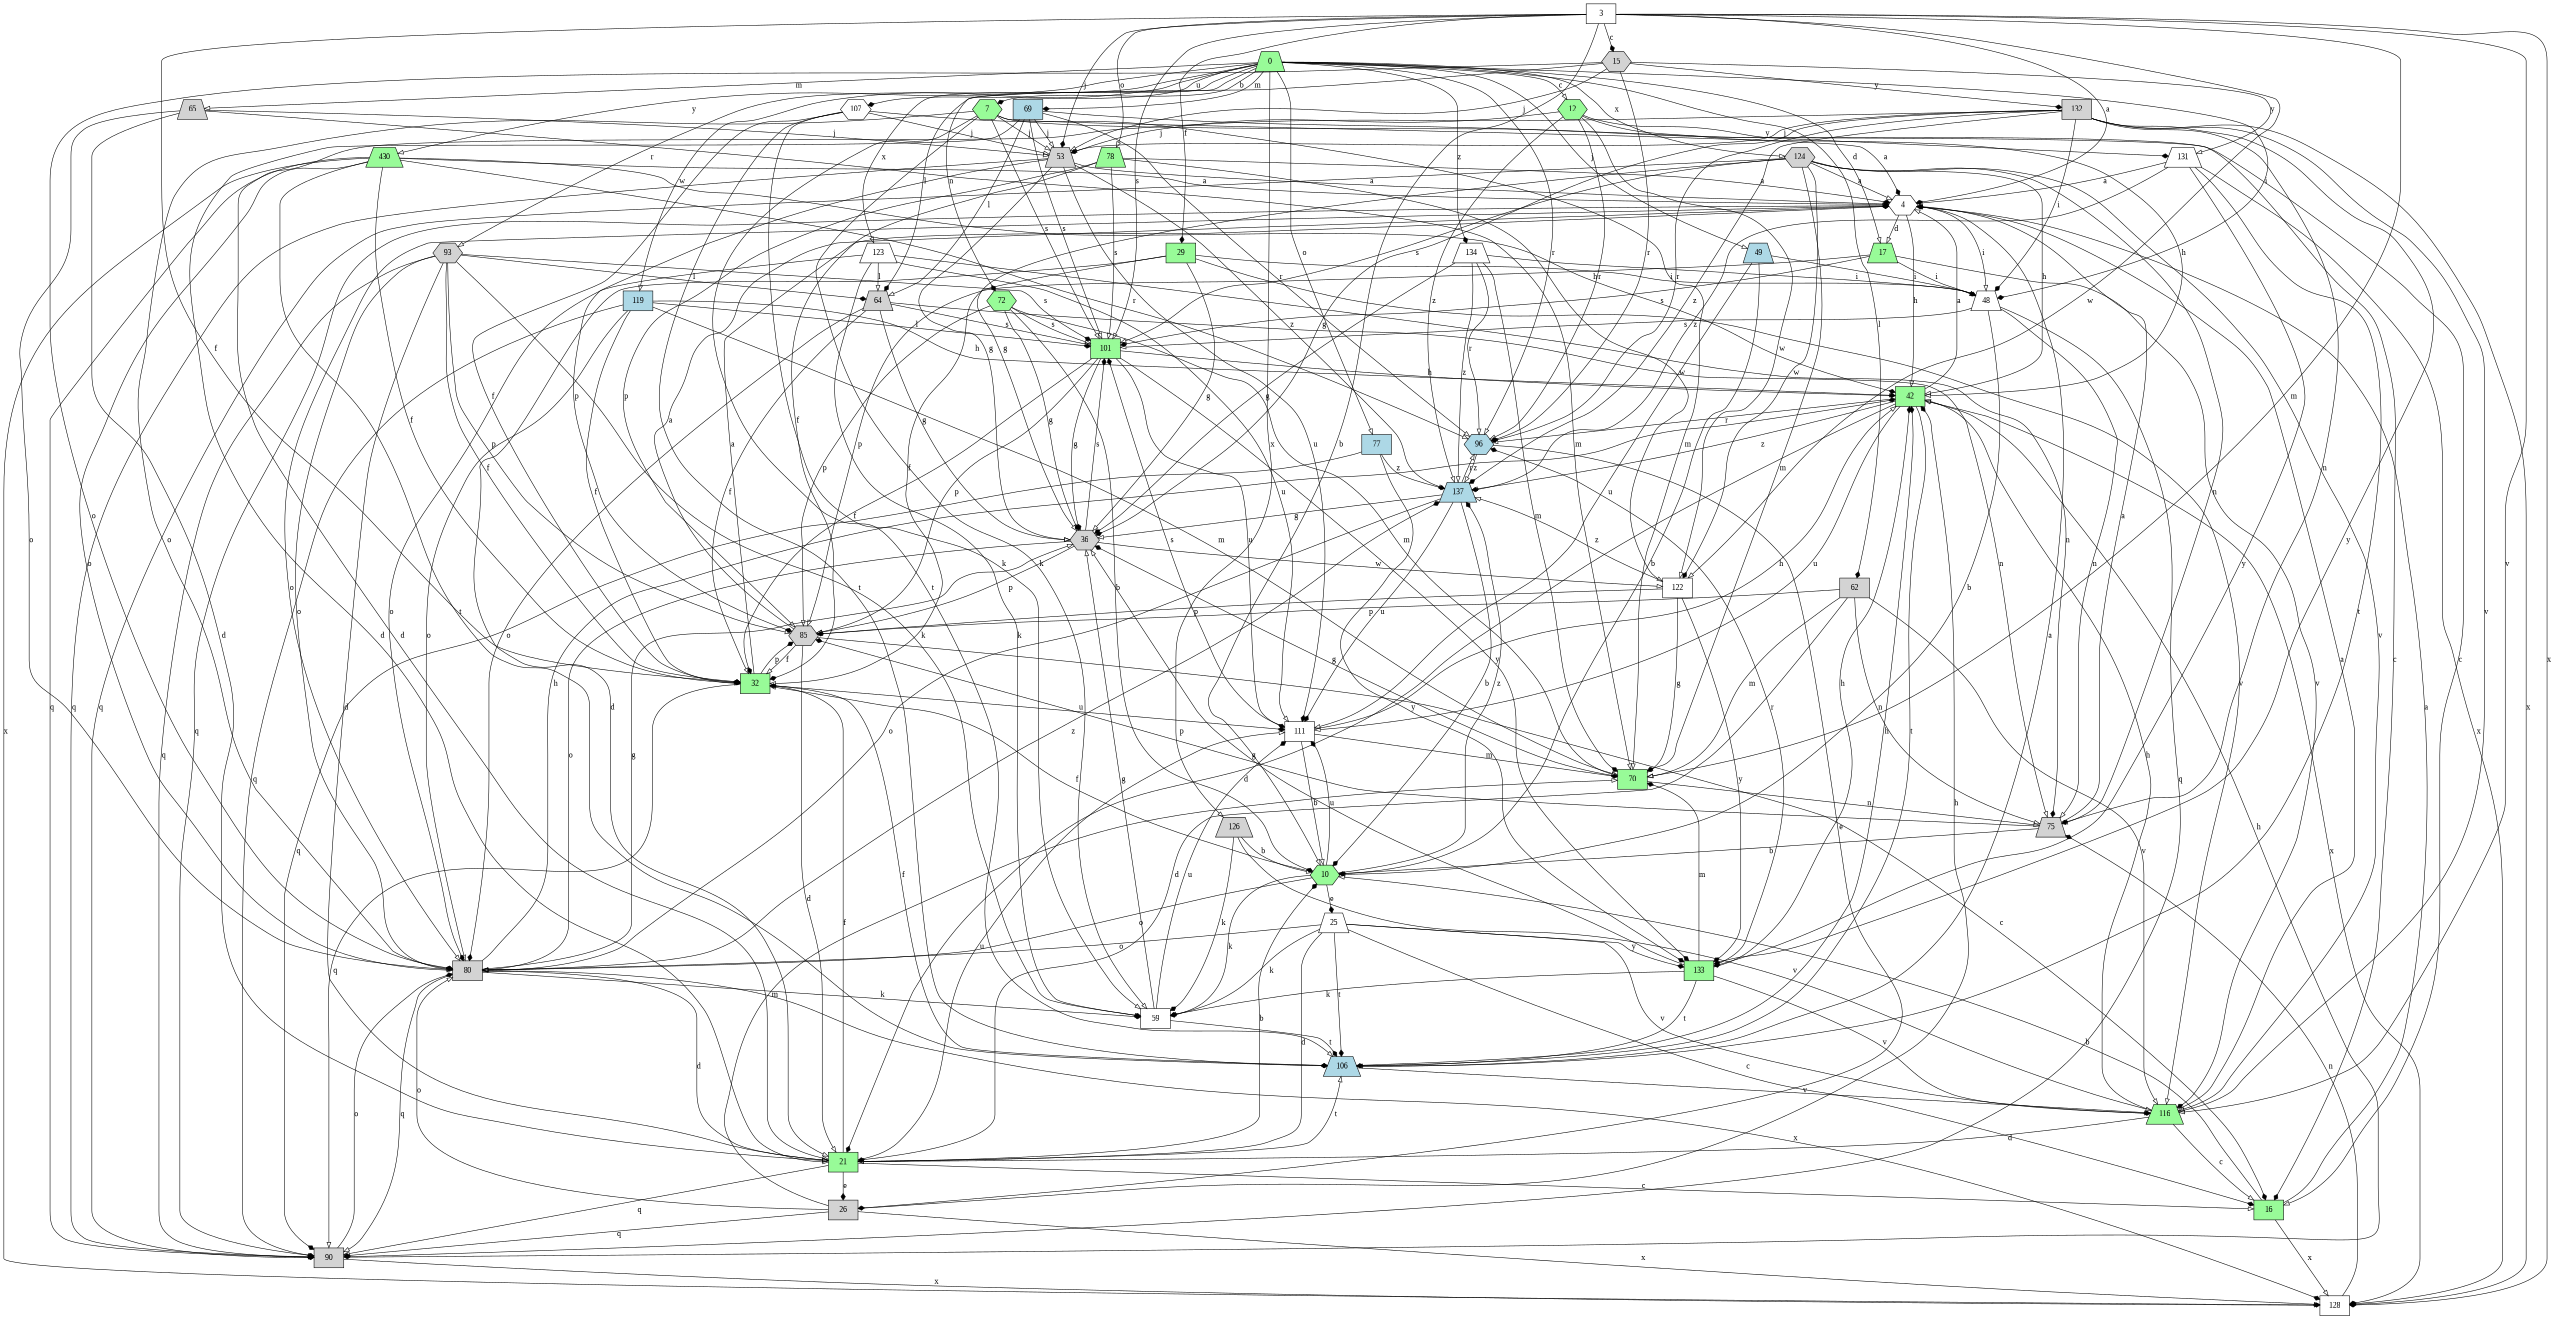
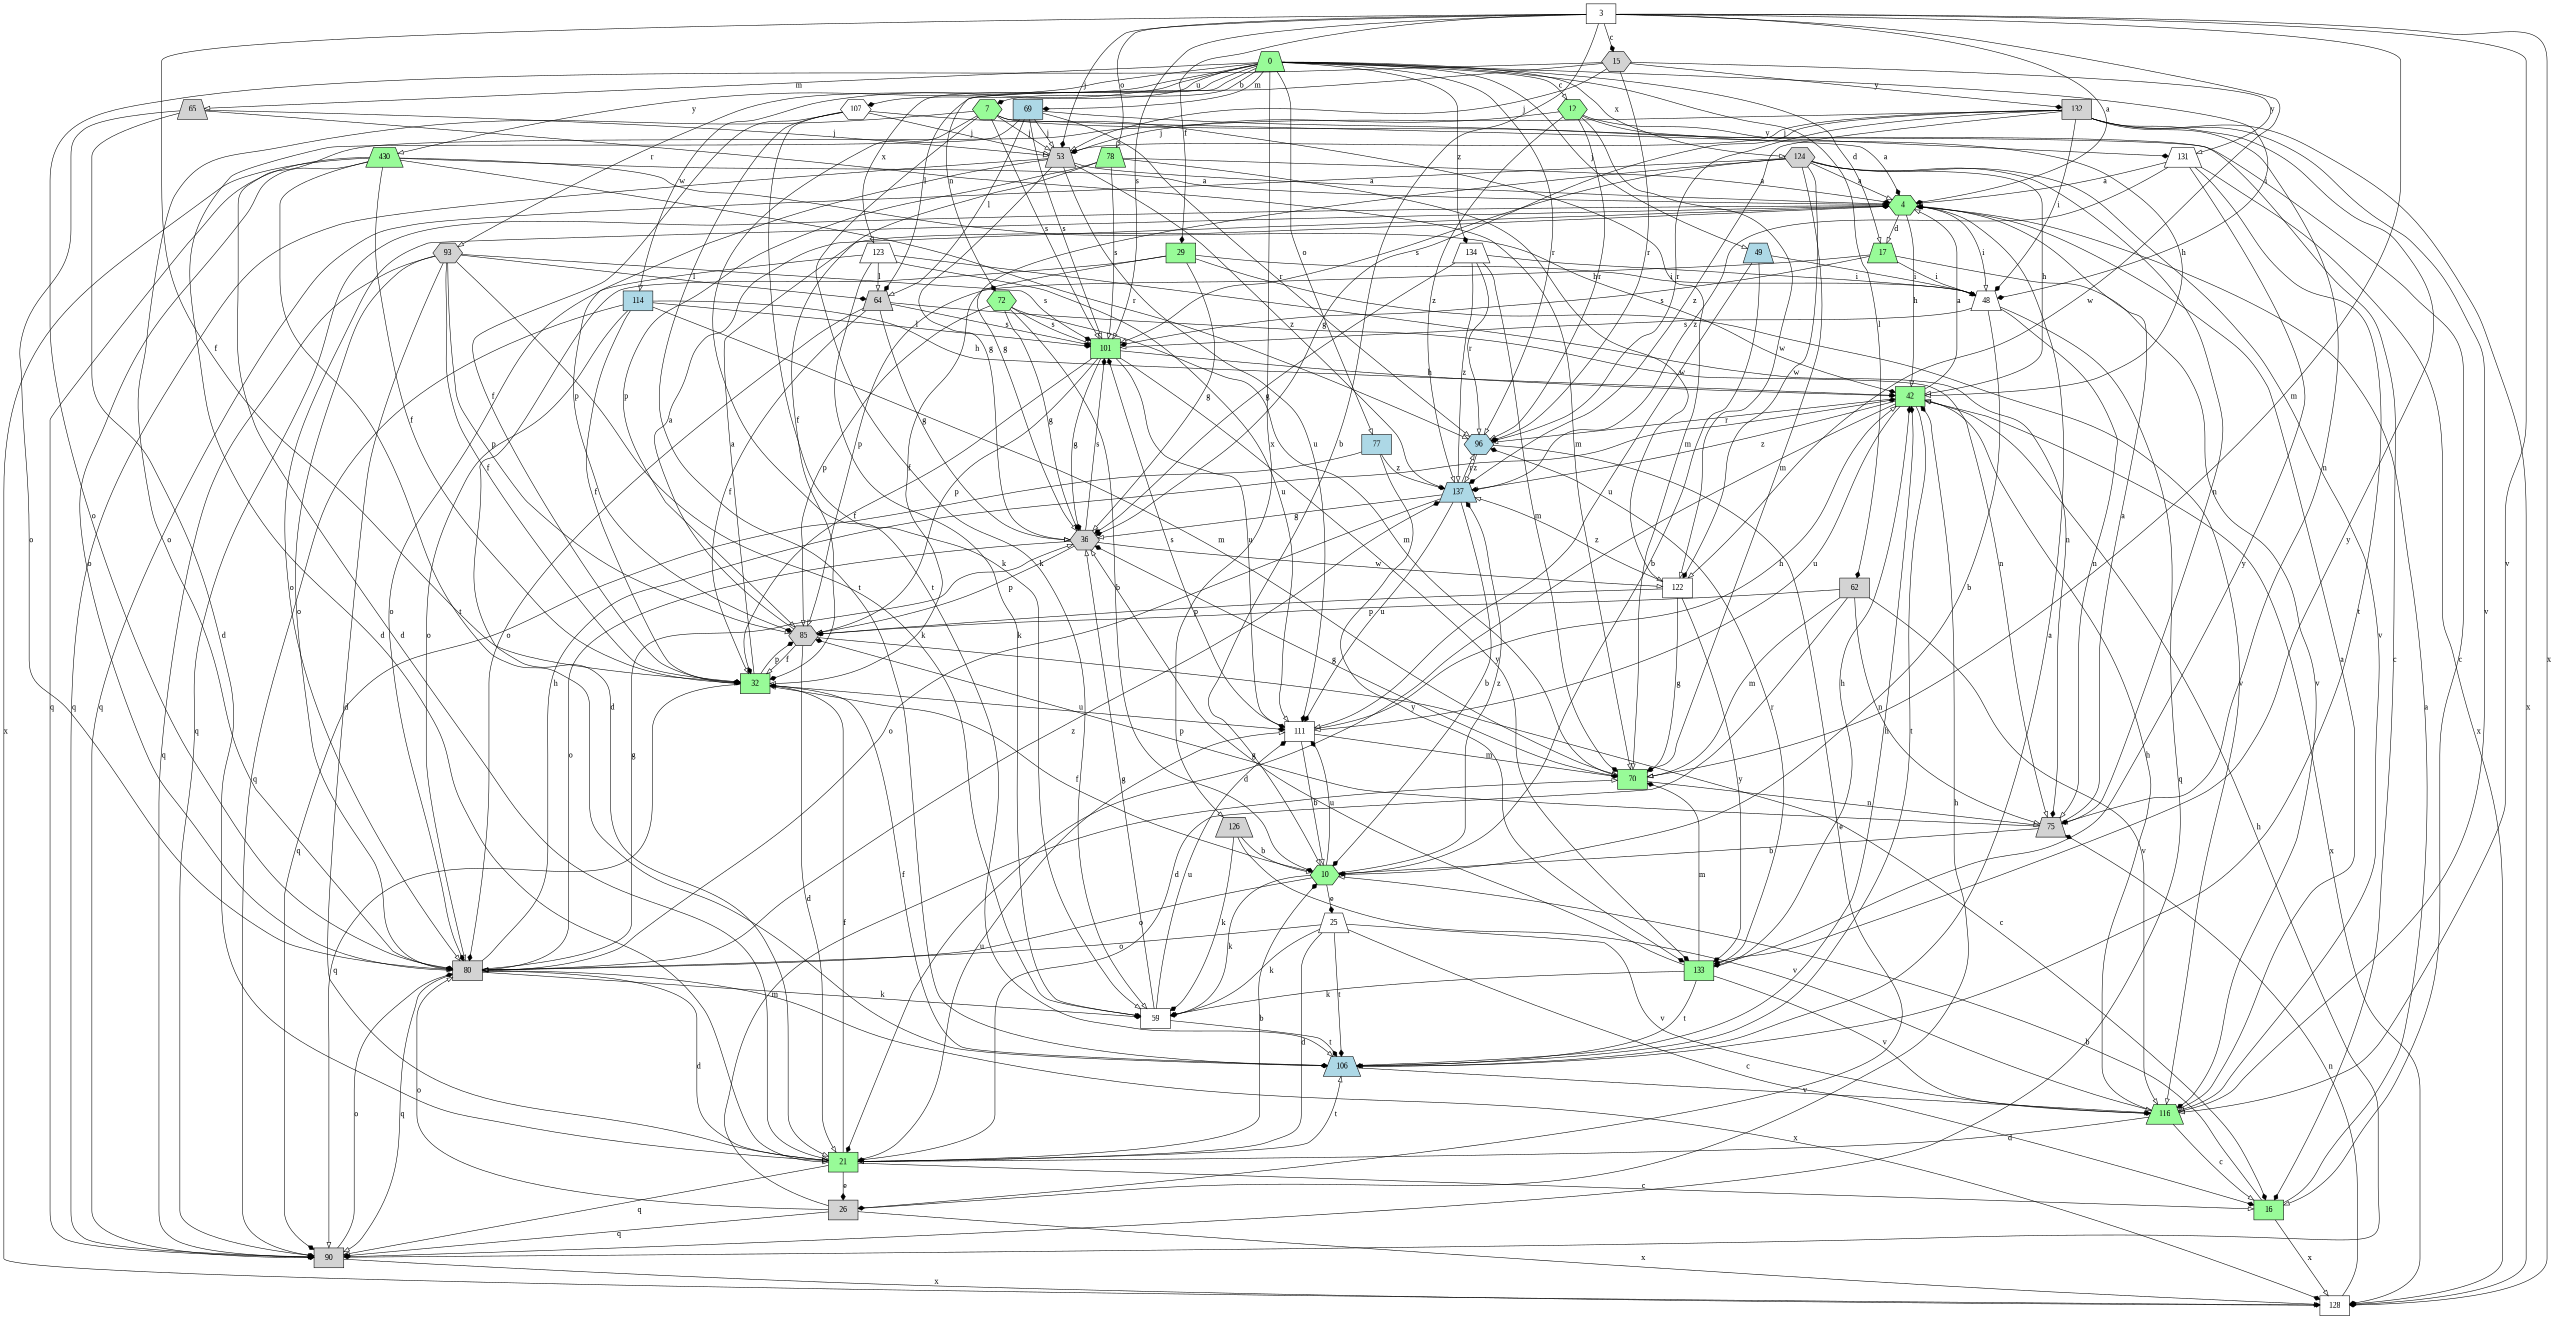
(1903, 205) -> (1903, 205)
(638, 301) -> (638, 301)
(993, 325) -> (993, 325)
(1514, 935) -> none
